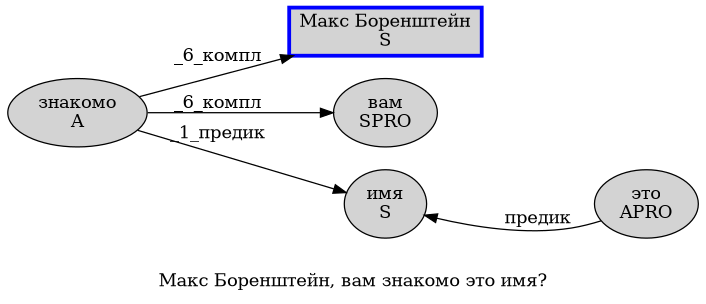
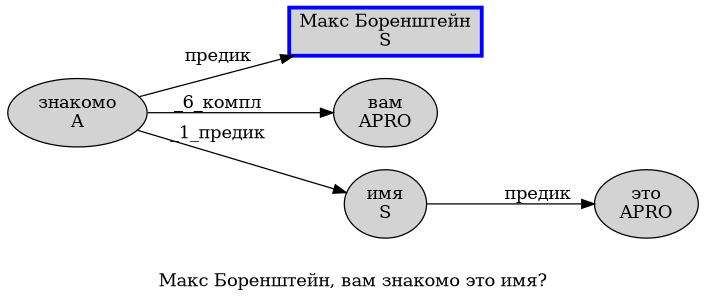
(218, 56) -> (218, 56)
(385, 113) -> (385, 113)
(519, 230) -> (504, 204)
